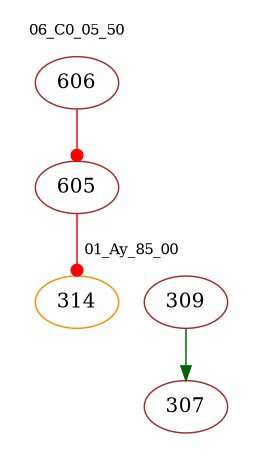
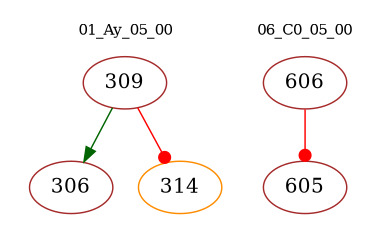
(77, 31) -> (305, 31)
(77, 246) -> (150, 130)
(131, 251) -> (126, 31)
(186, 407) -> (71, 187)
